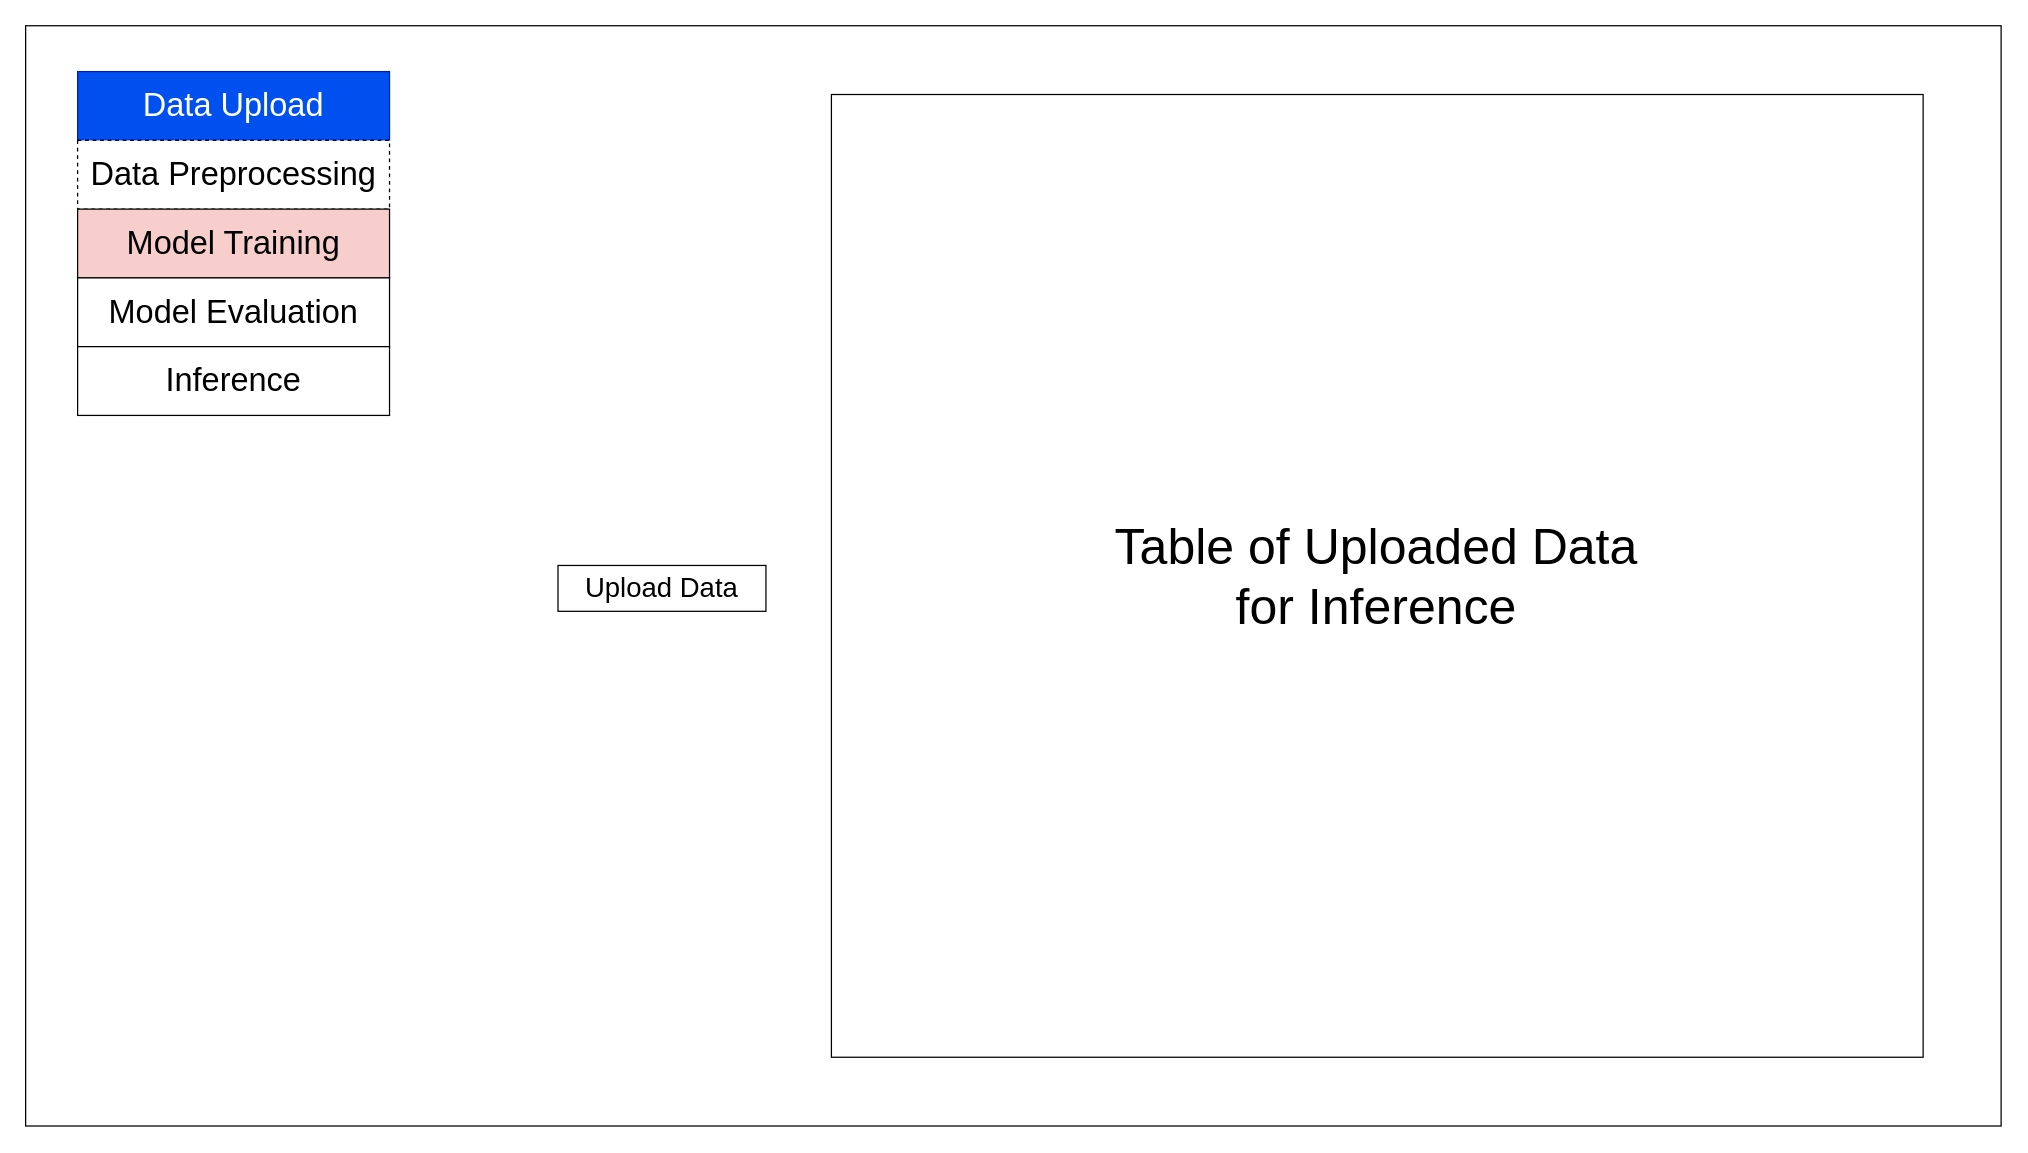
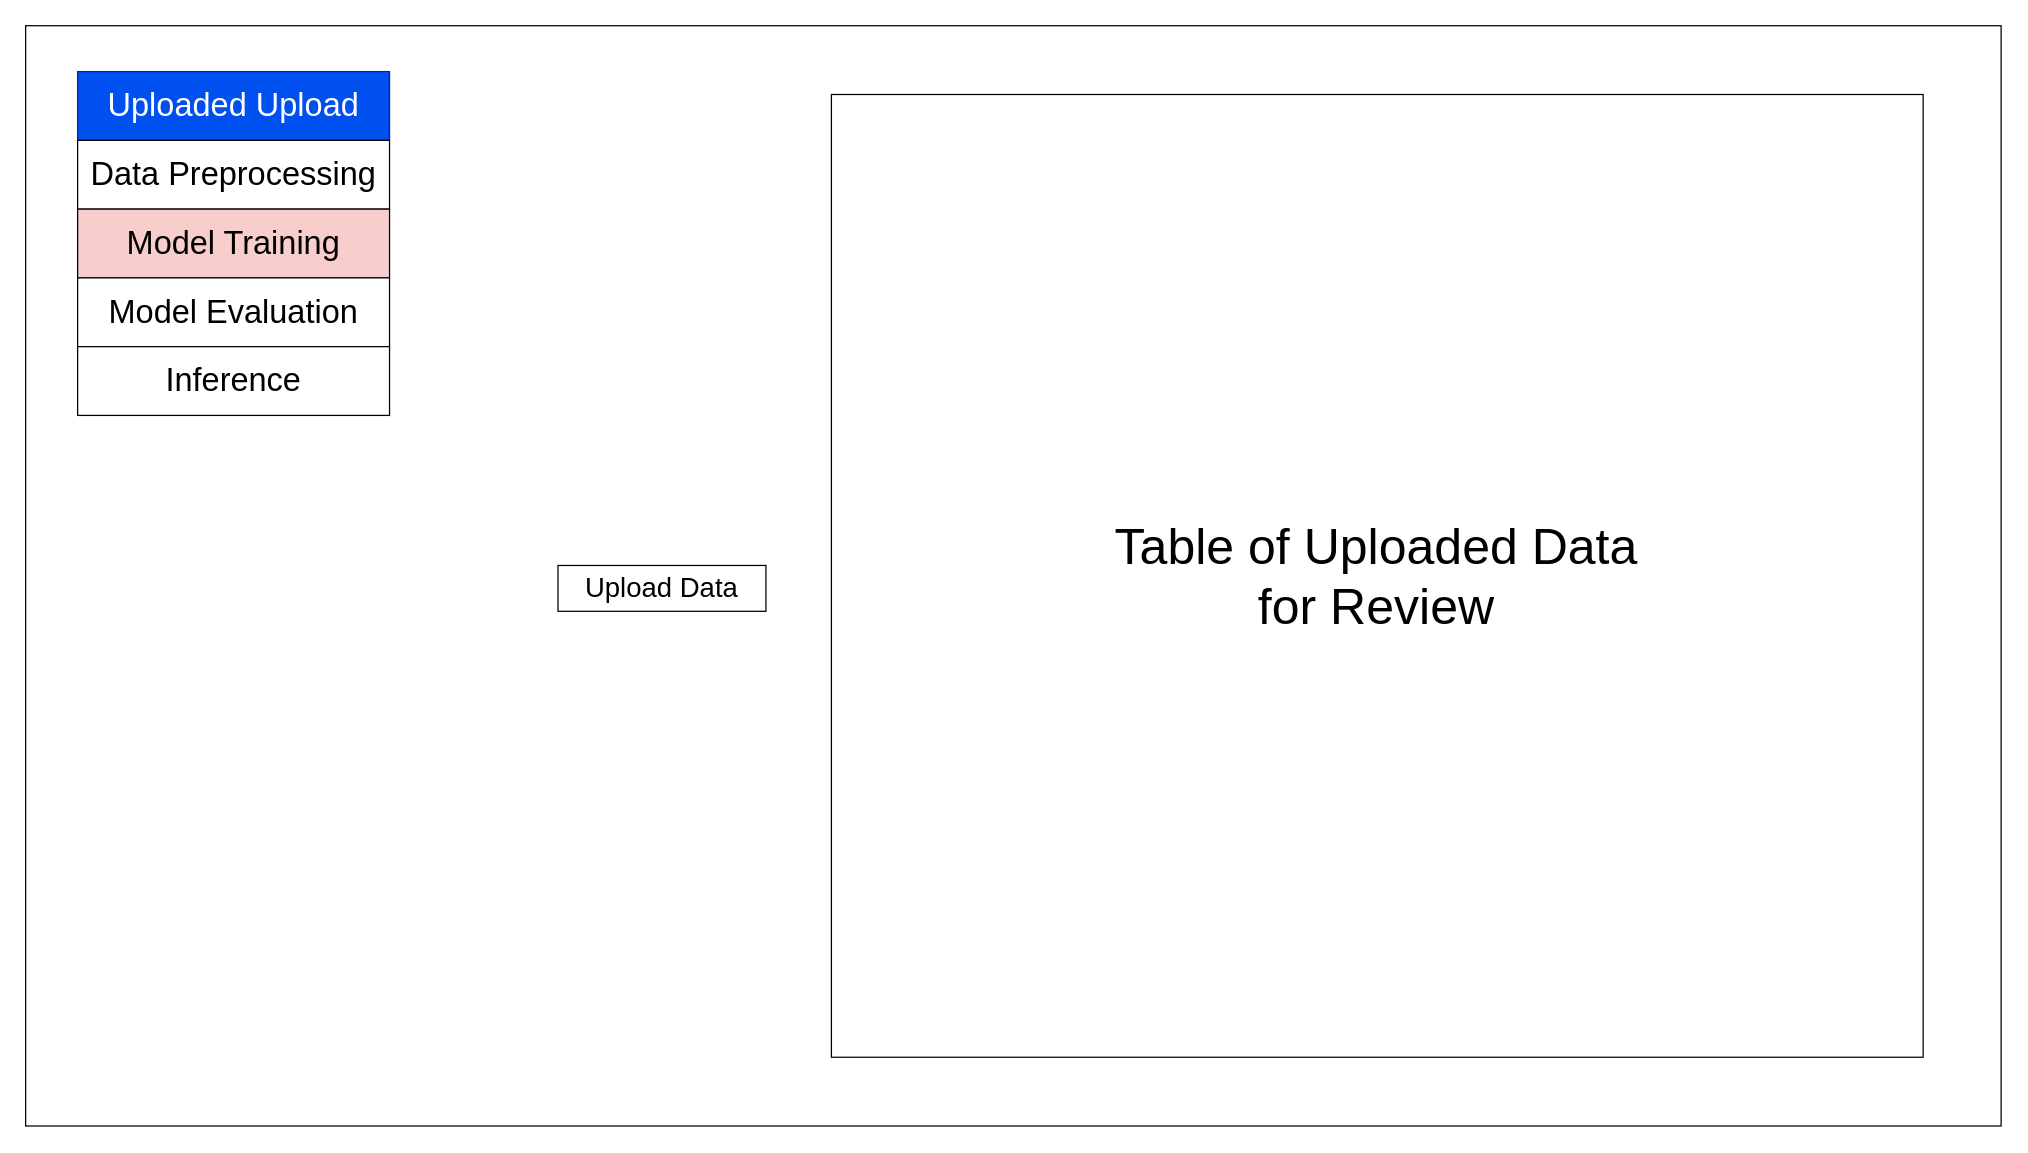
(234, 106) -> (234, 106)
(234, 175) -> (234, 175)
(1376, 576) -> (1376, 576)
